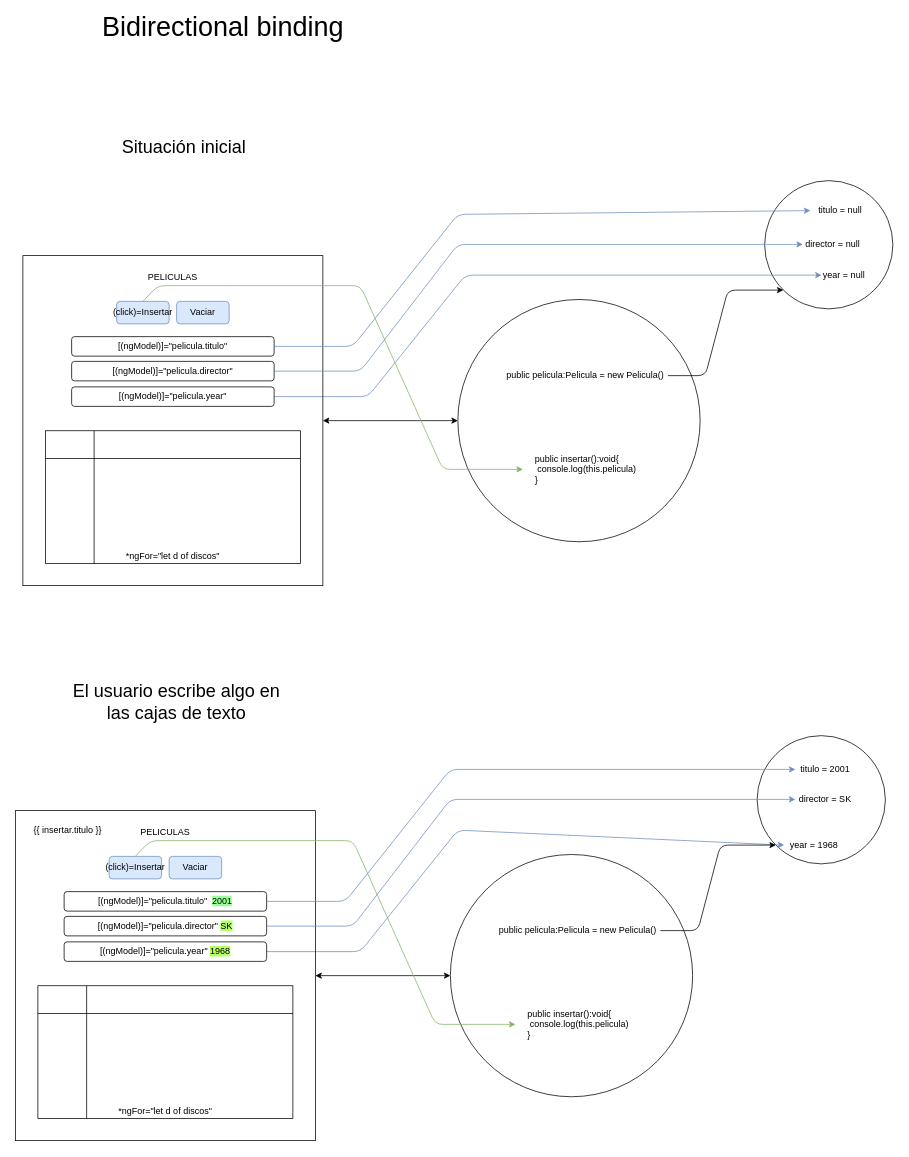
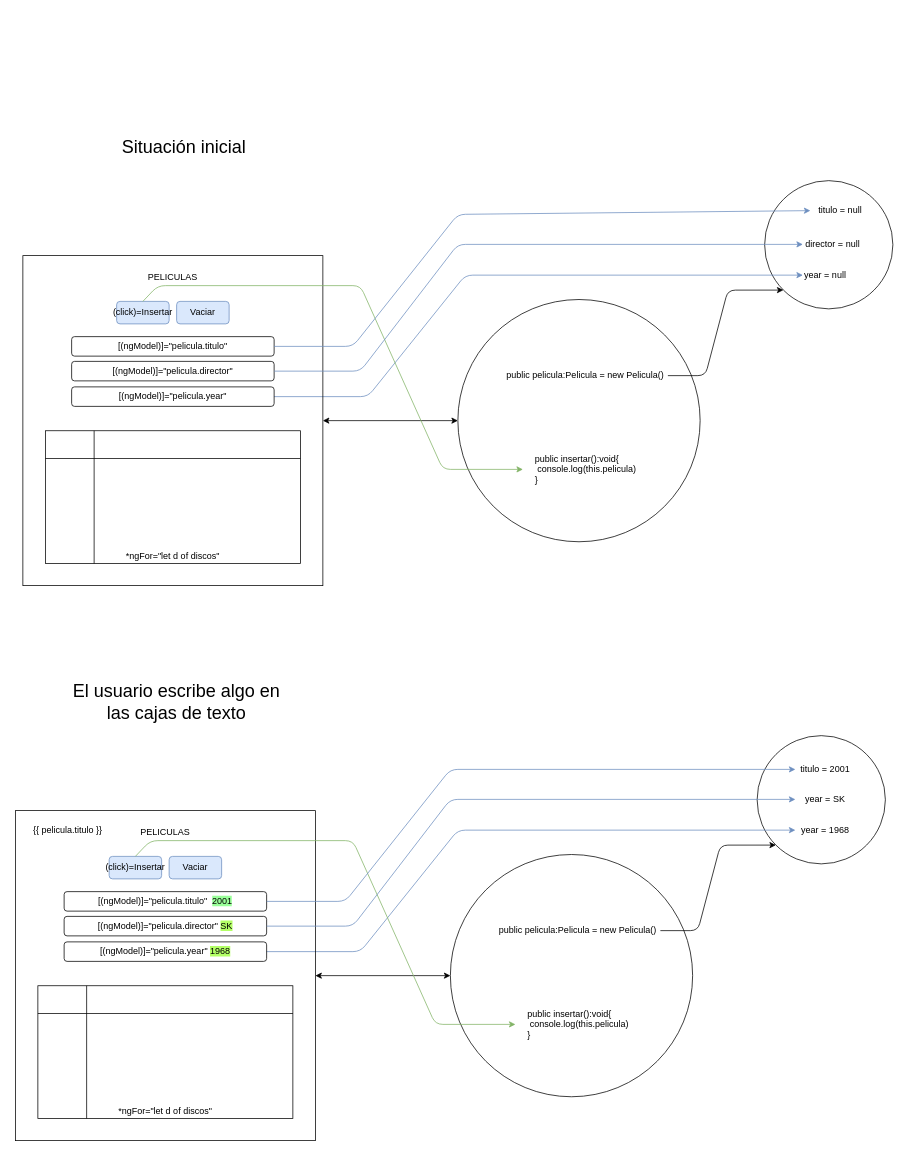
(223, 27) -> none
(844, 275) -> (825, 275)
(825, 799) -> (825, 799)
(68, 830) -> (68, 830)
(814, 845) -> (825, 830)
